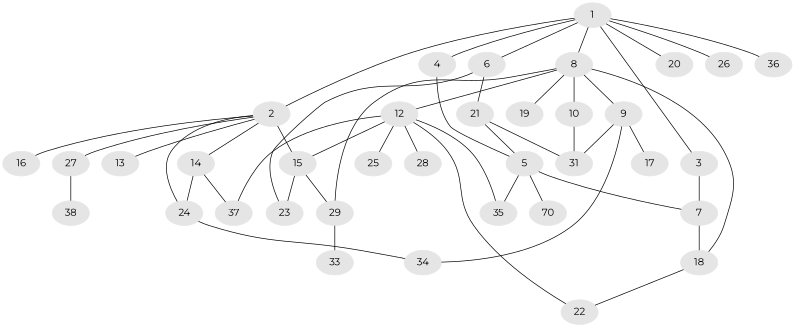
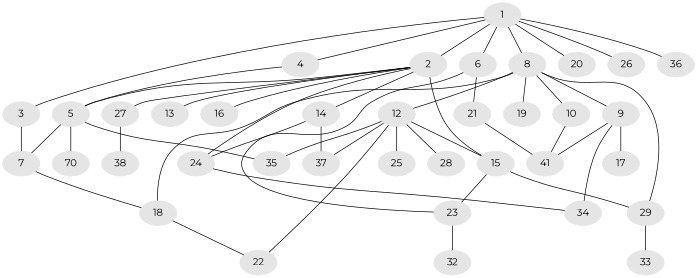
(500, 139) -> (247, 82)
(574, 164) -> (545, 164)
none -> (452, 263)
